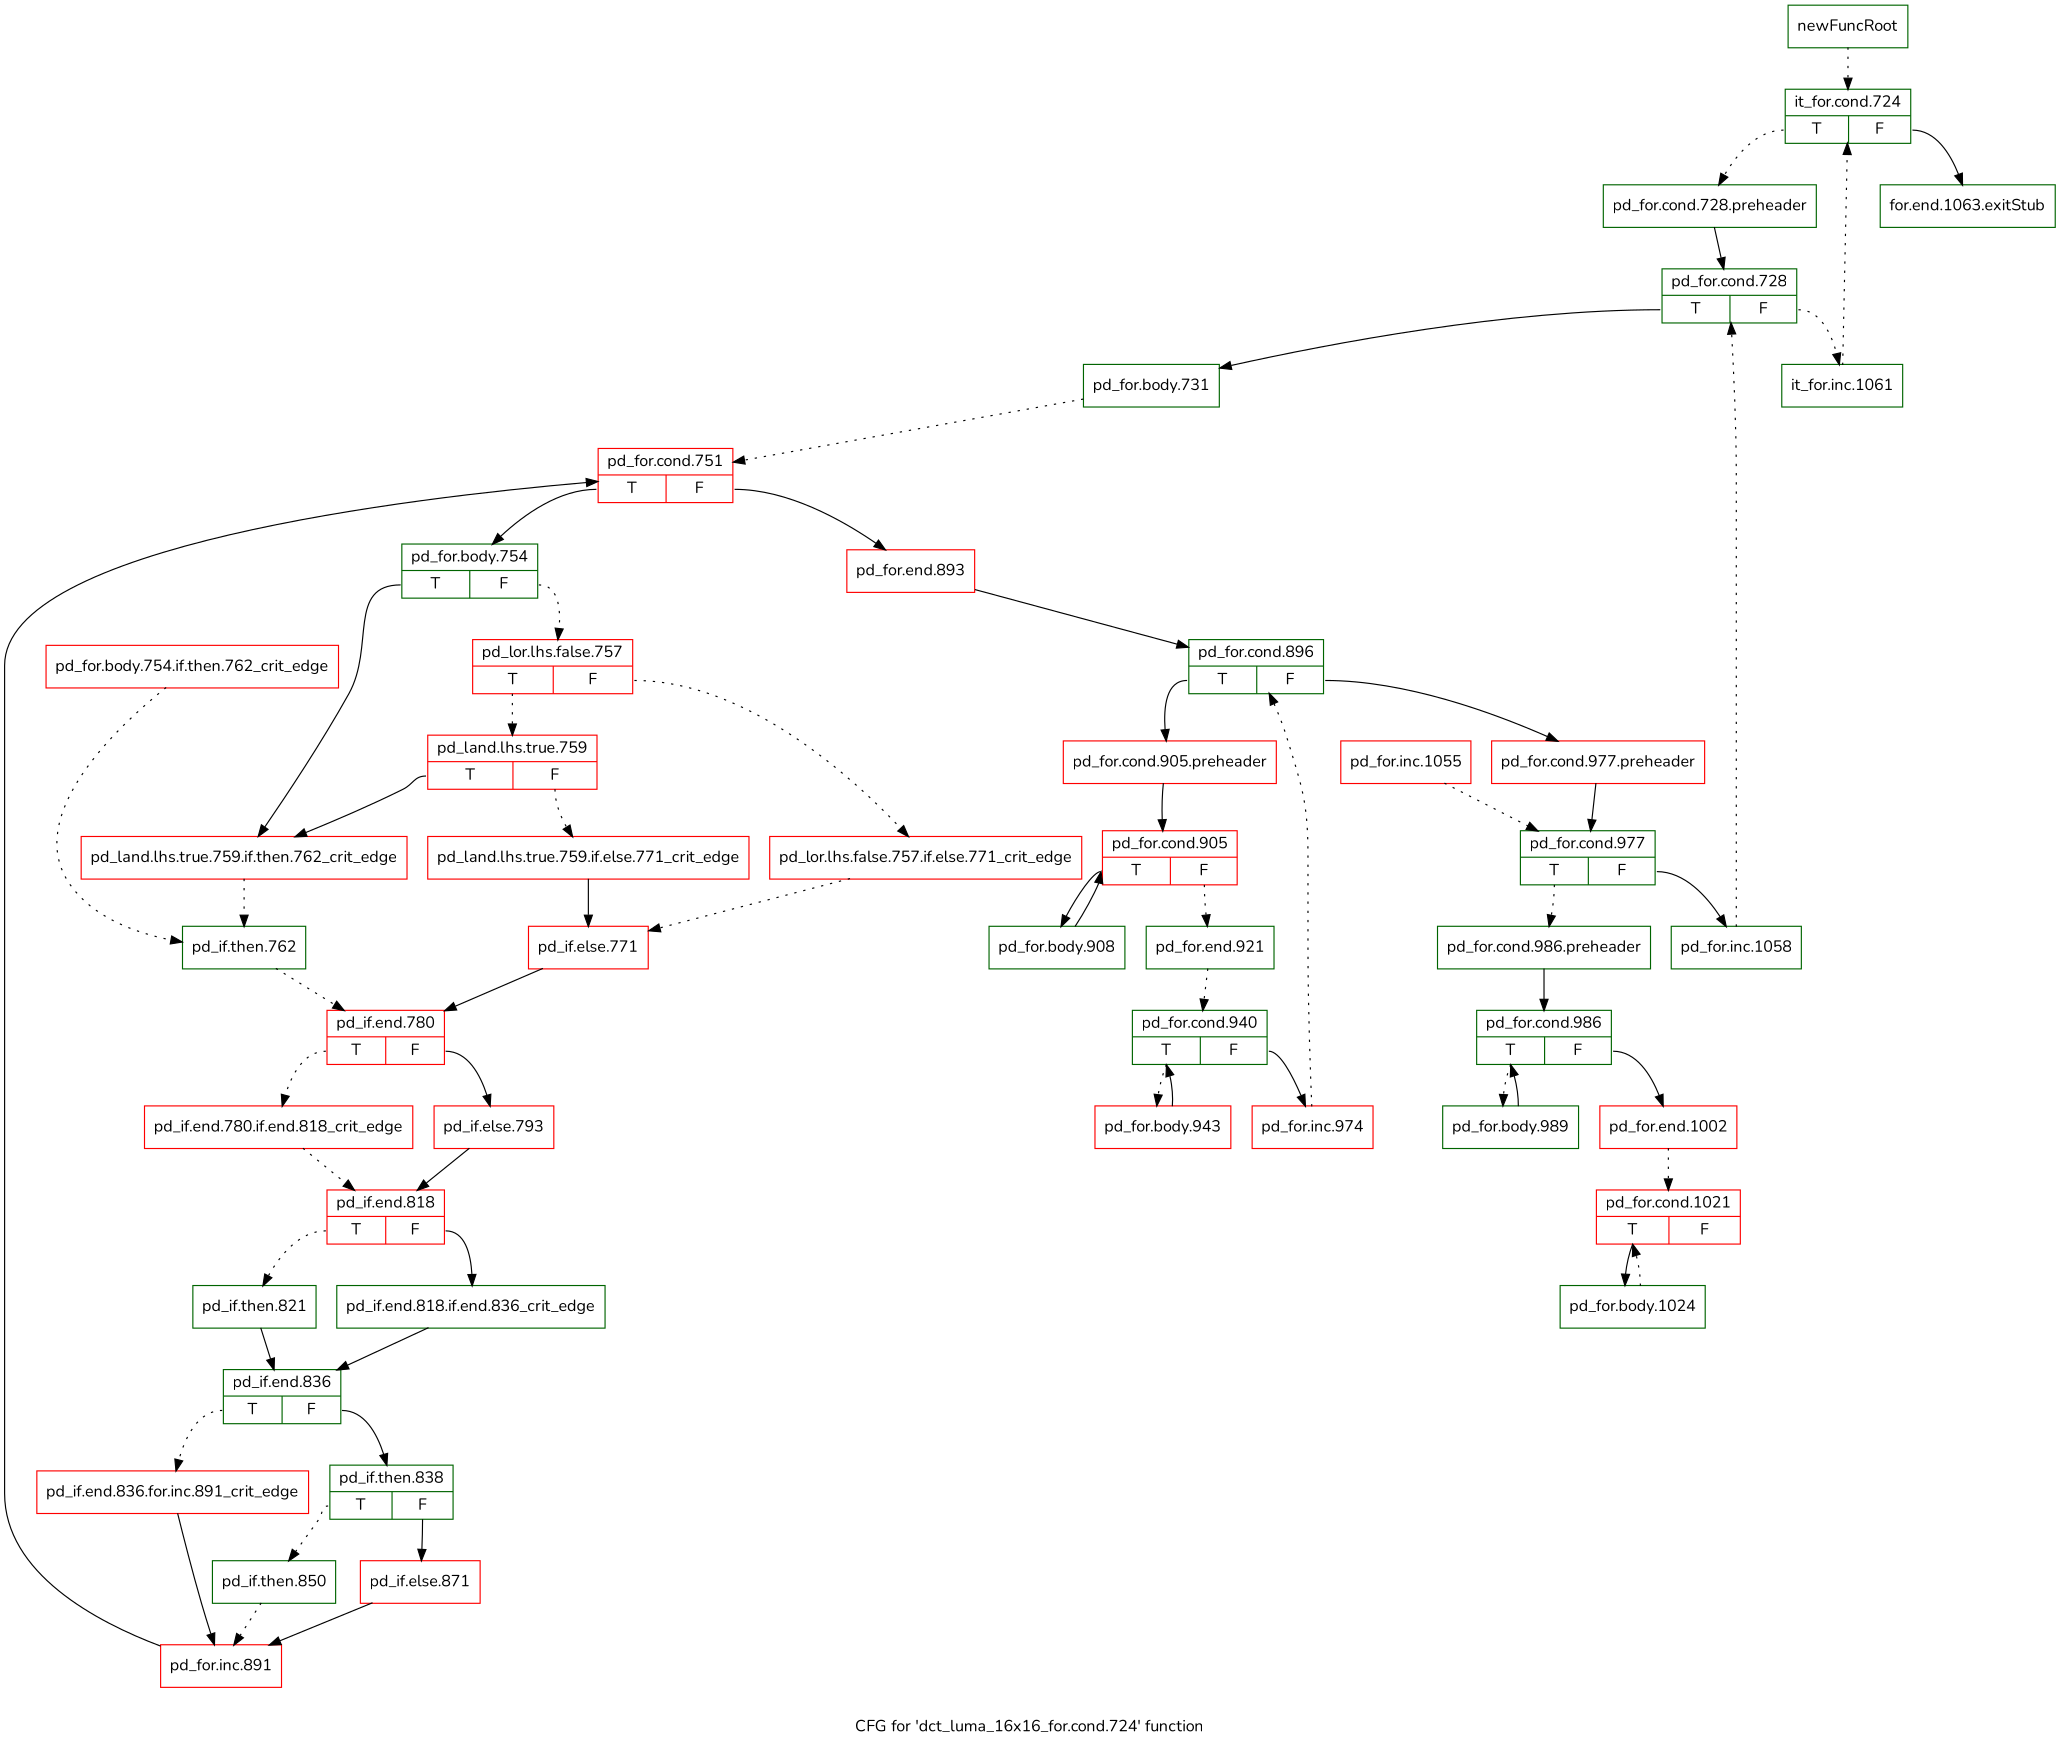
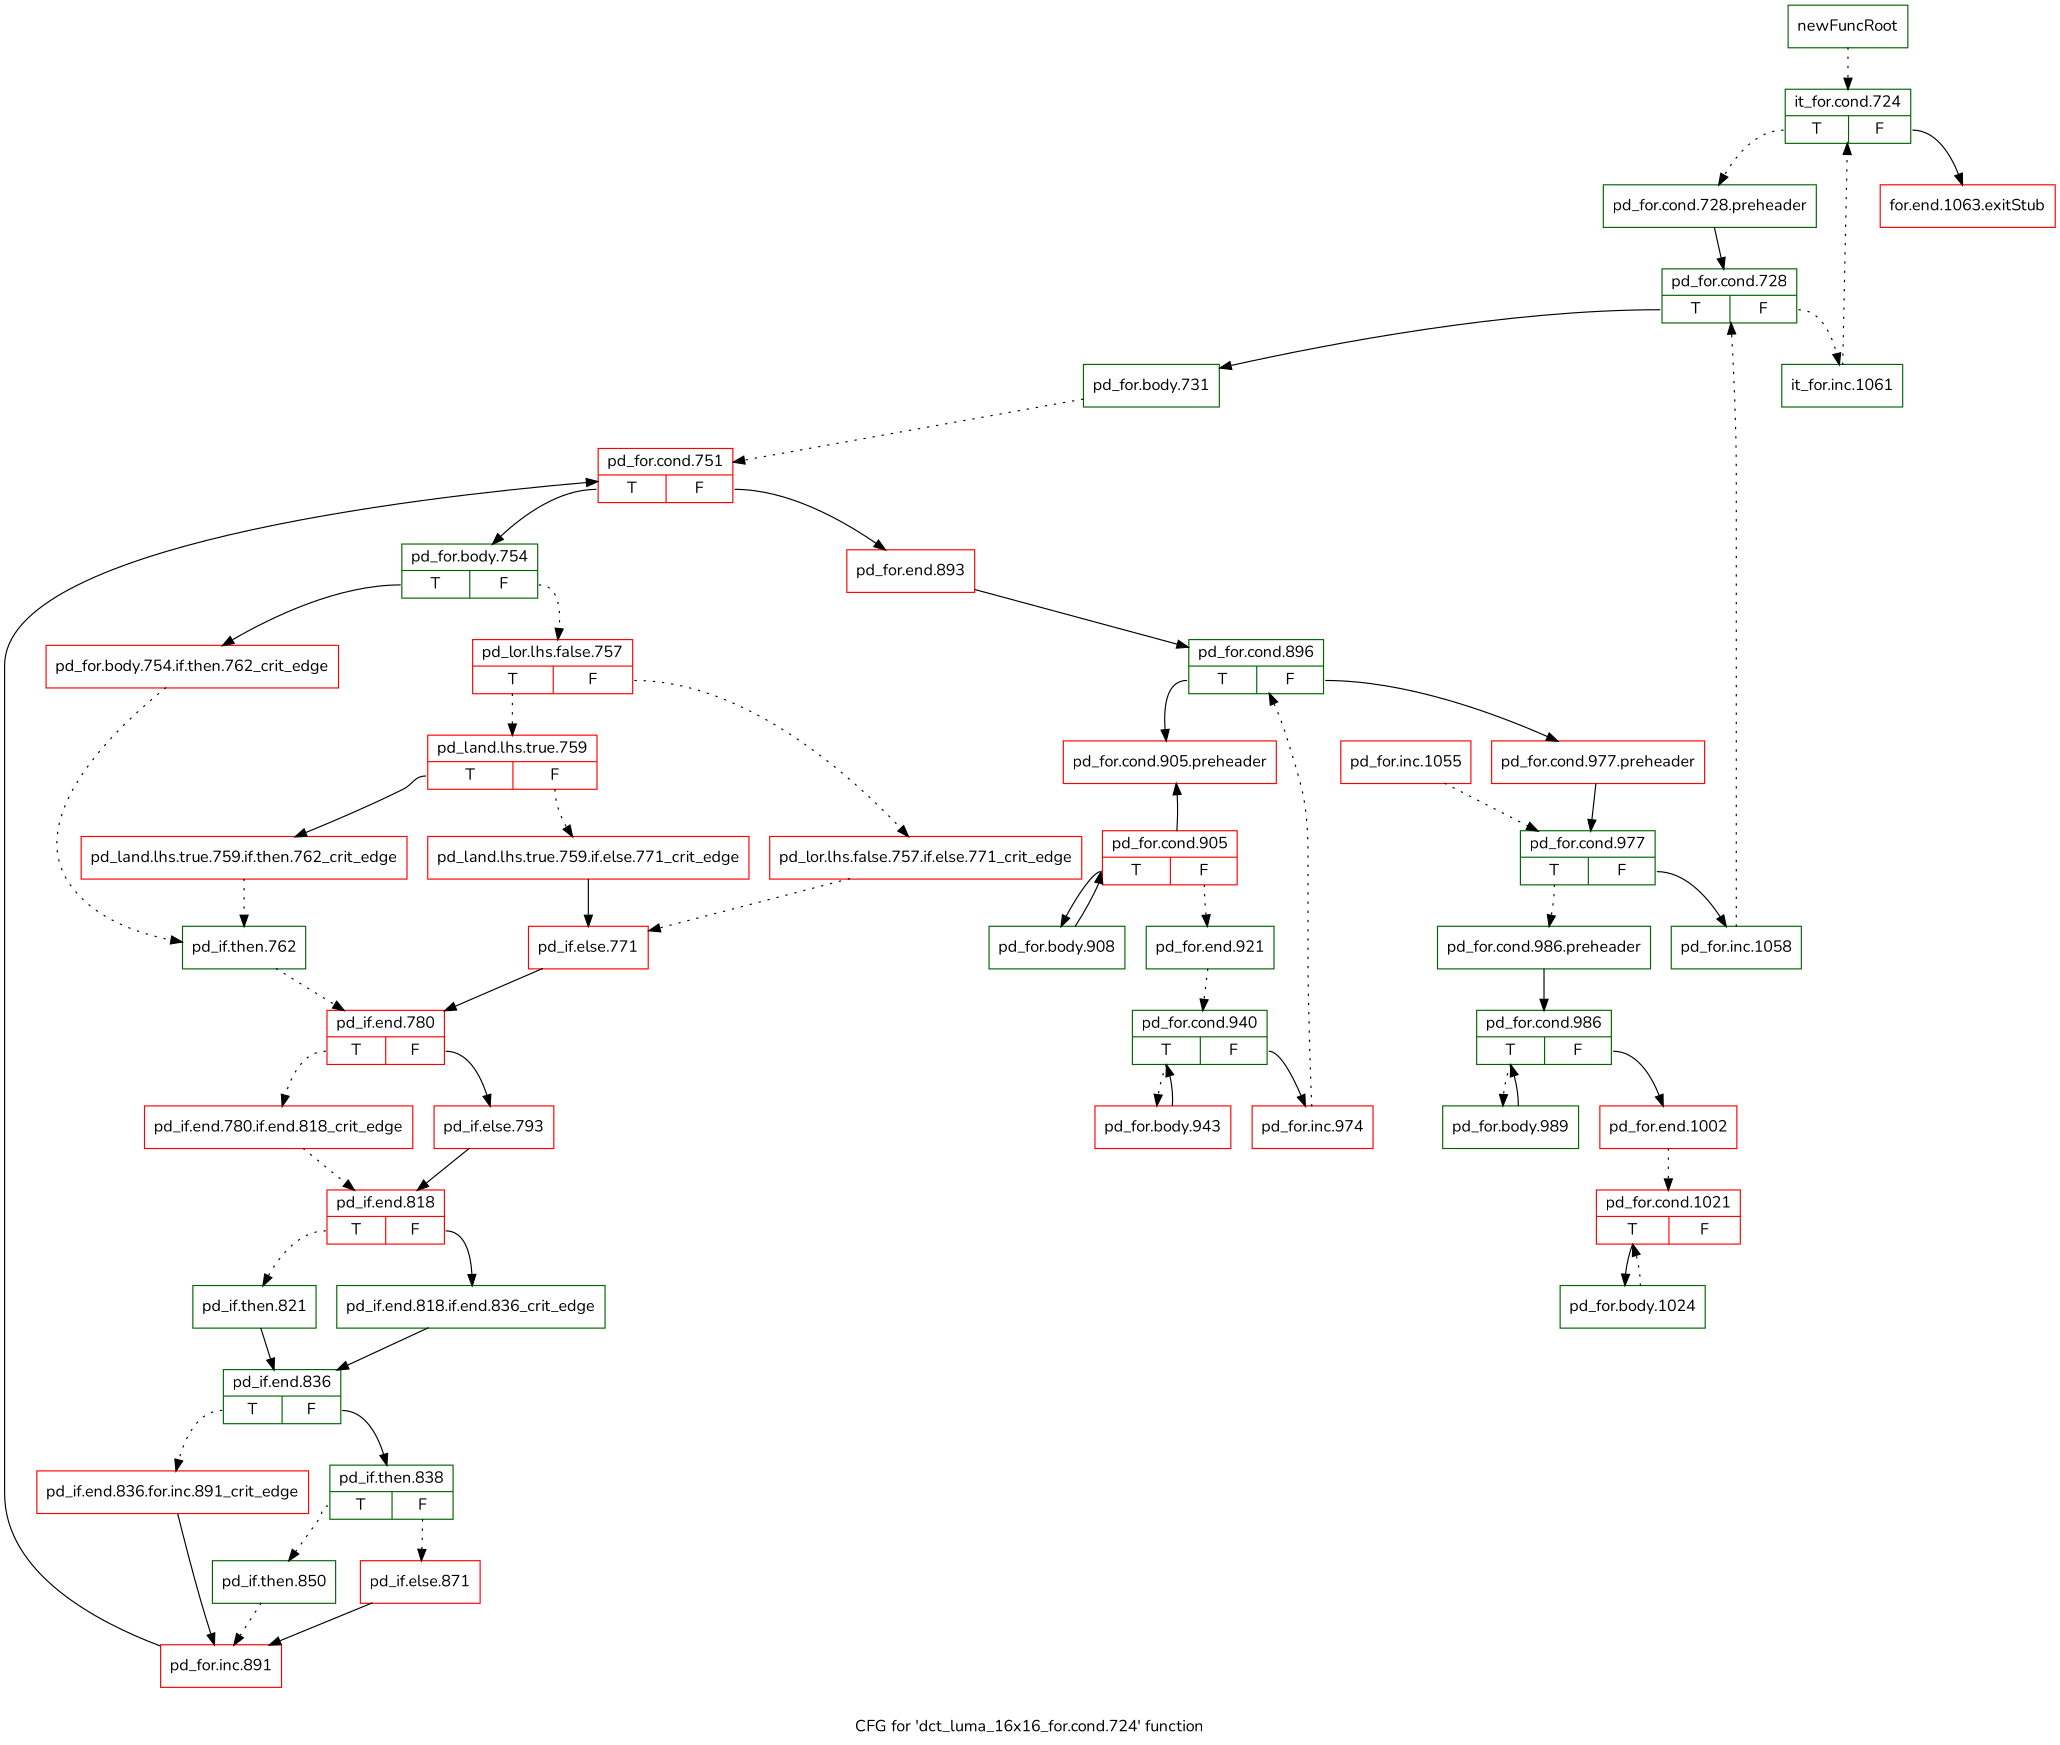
(1968, 206) -> (1968, 206)
(343, 705) -> (313, 602)
(1162, 801) -> (1178, 813)
(422, 1534) -> (422, 1534)
